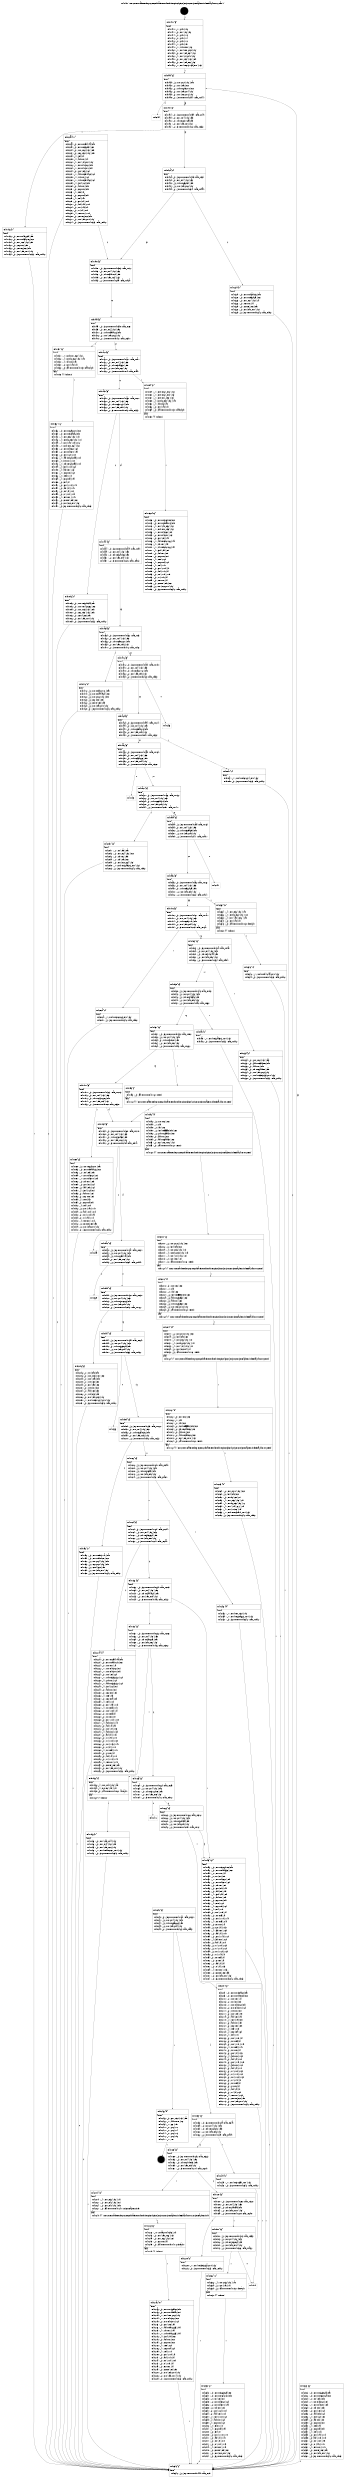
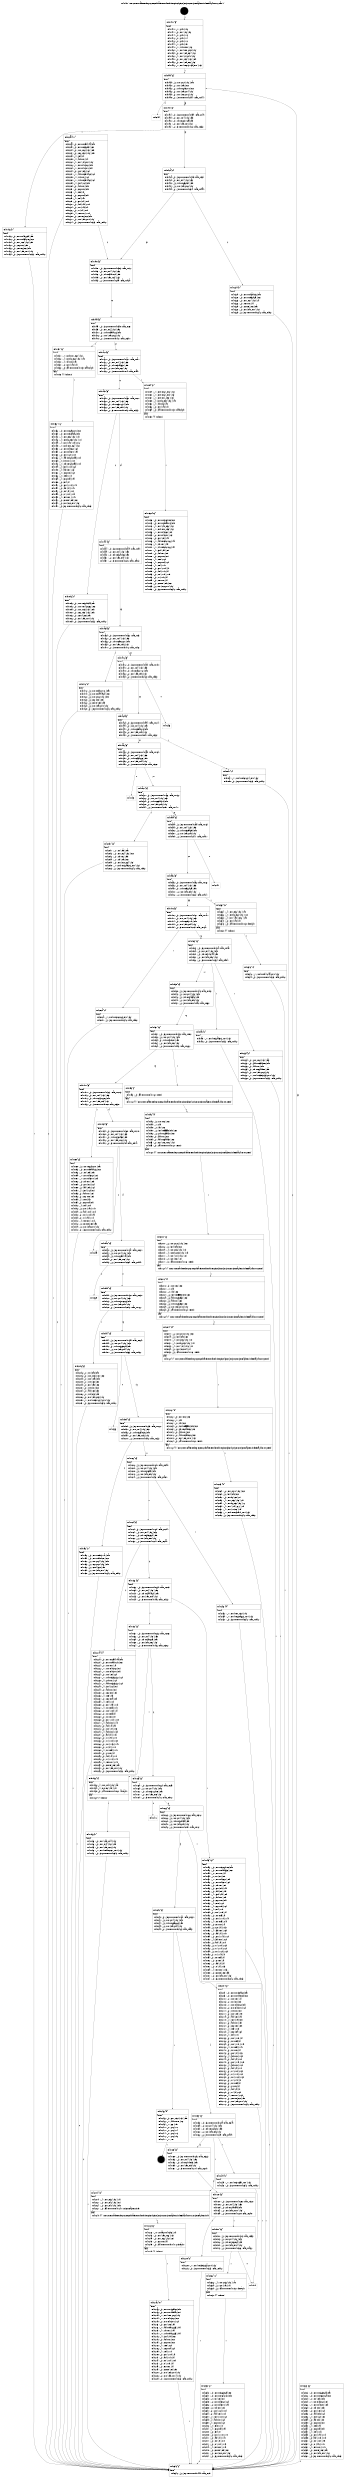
(205, 1017) -> (215, 996)
(144, 1112) -> (185, 1108)
(203, 1843) -> (178, 1868)
(170, 2181) -> (215, 2164)
